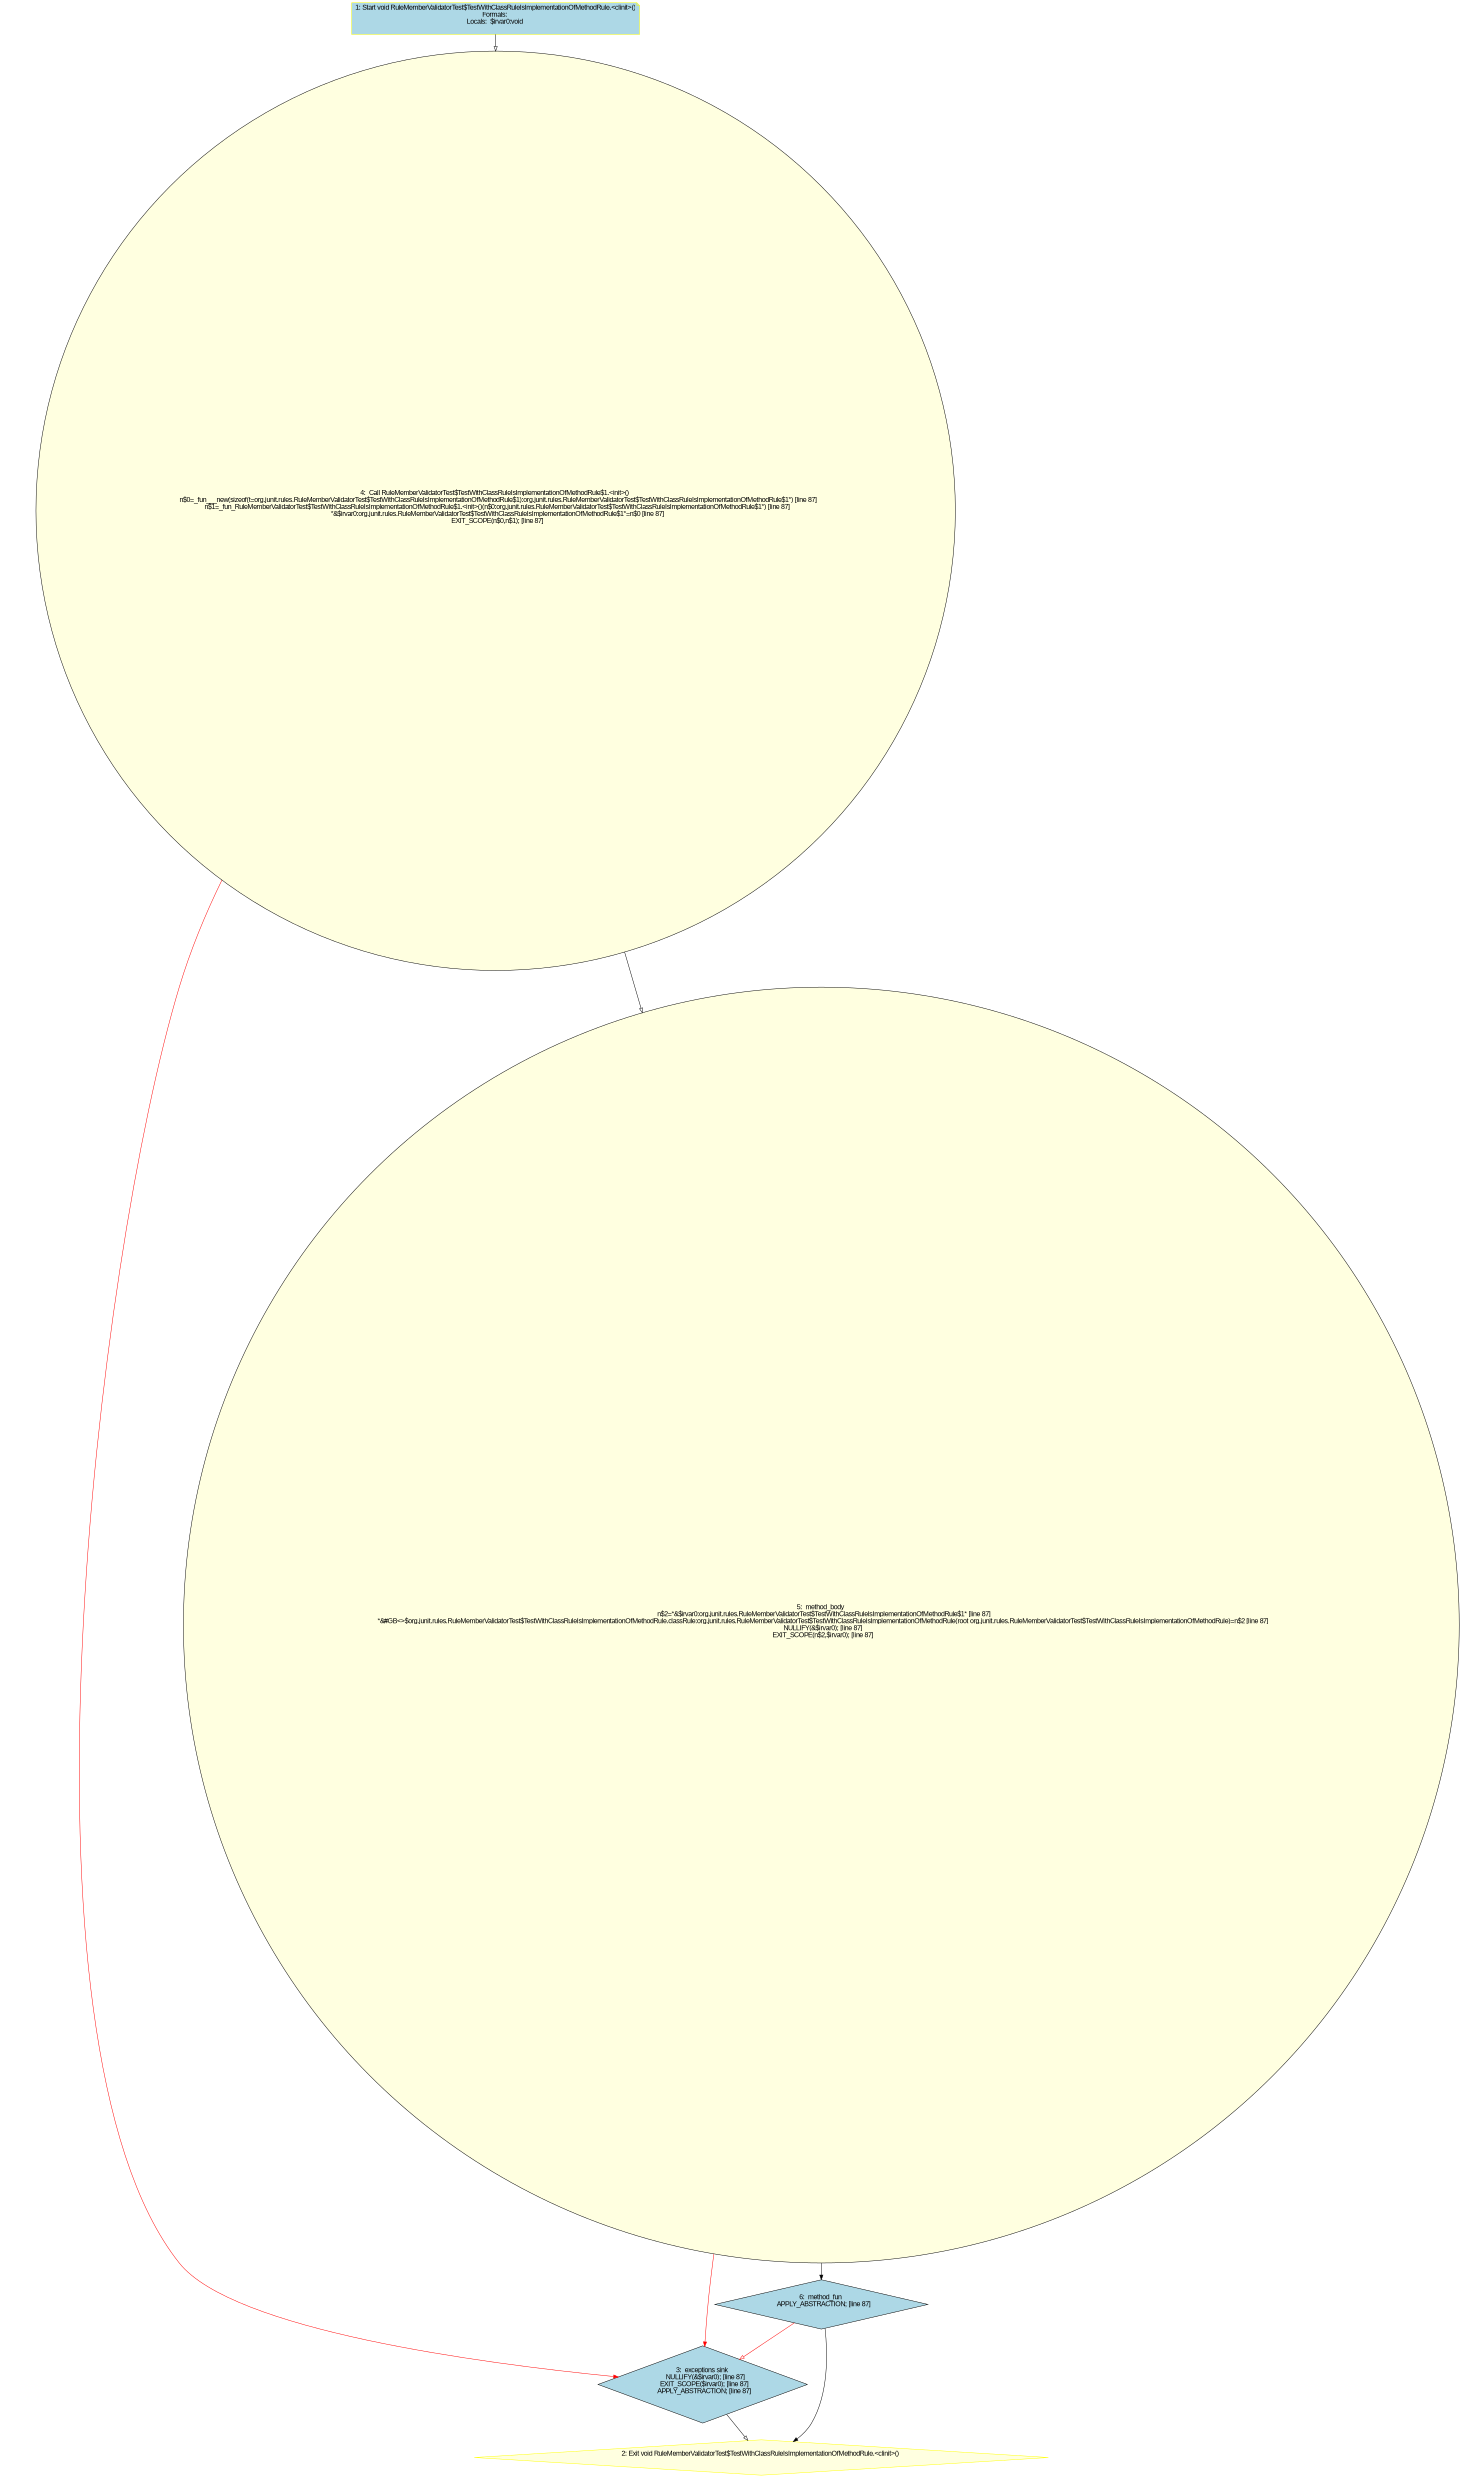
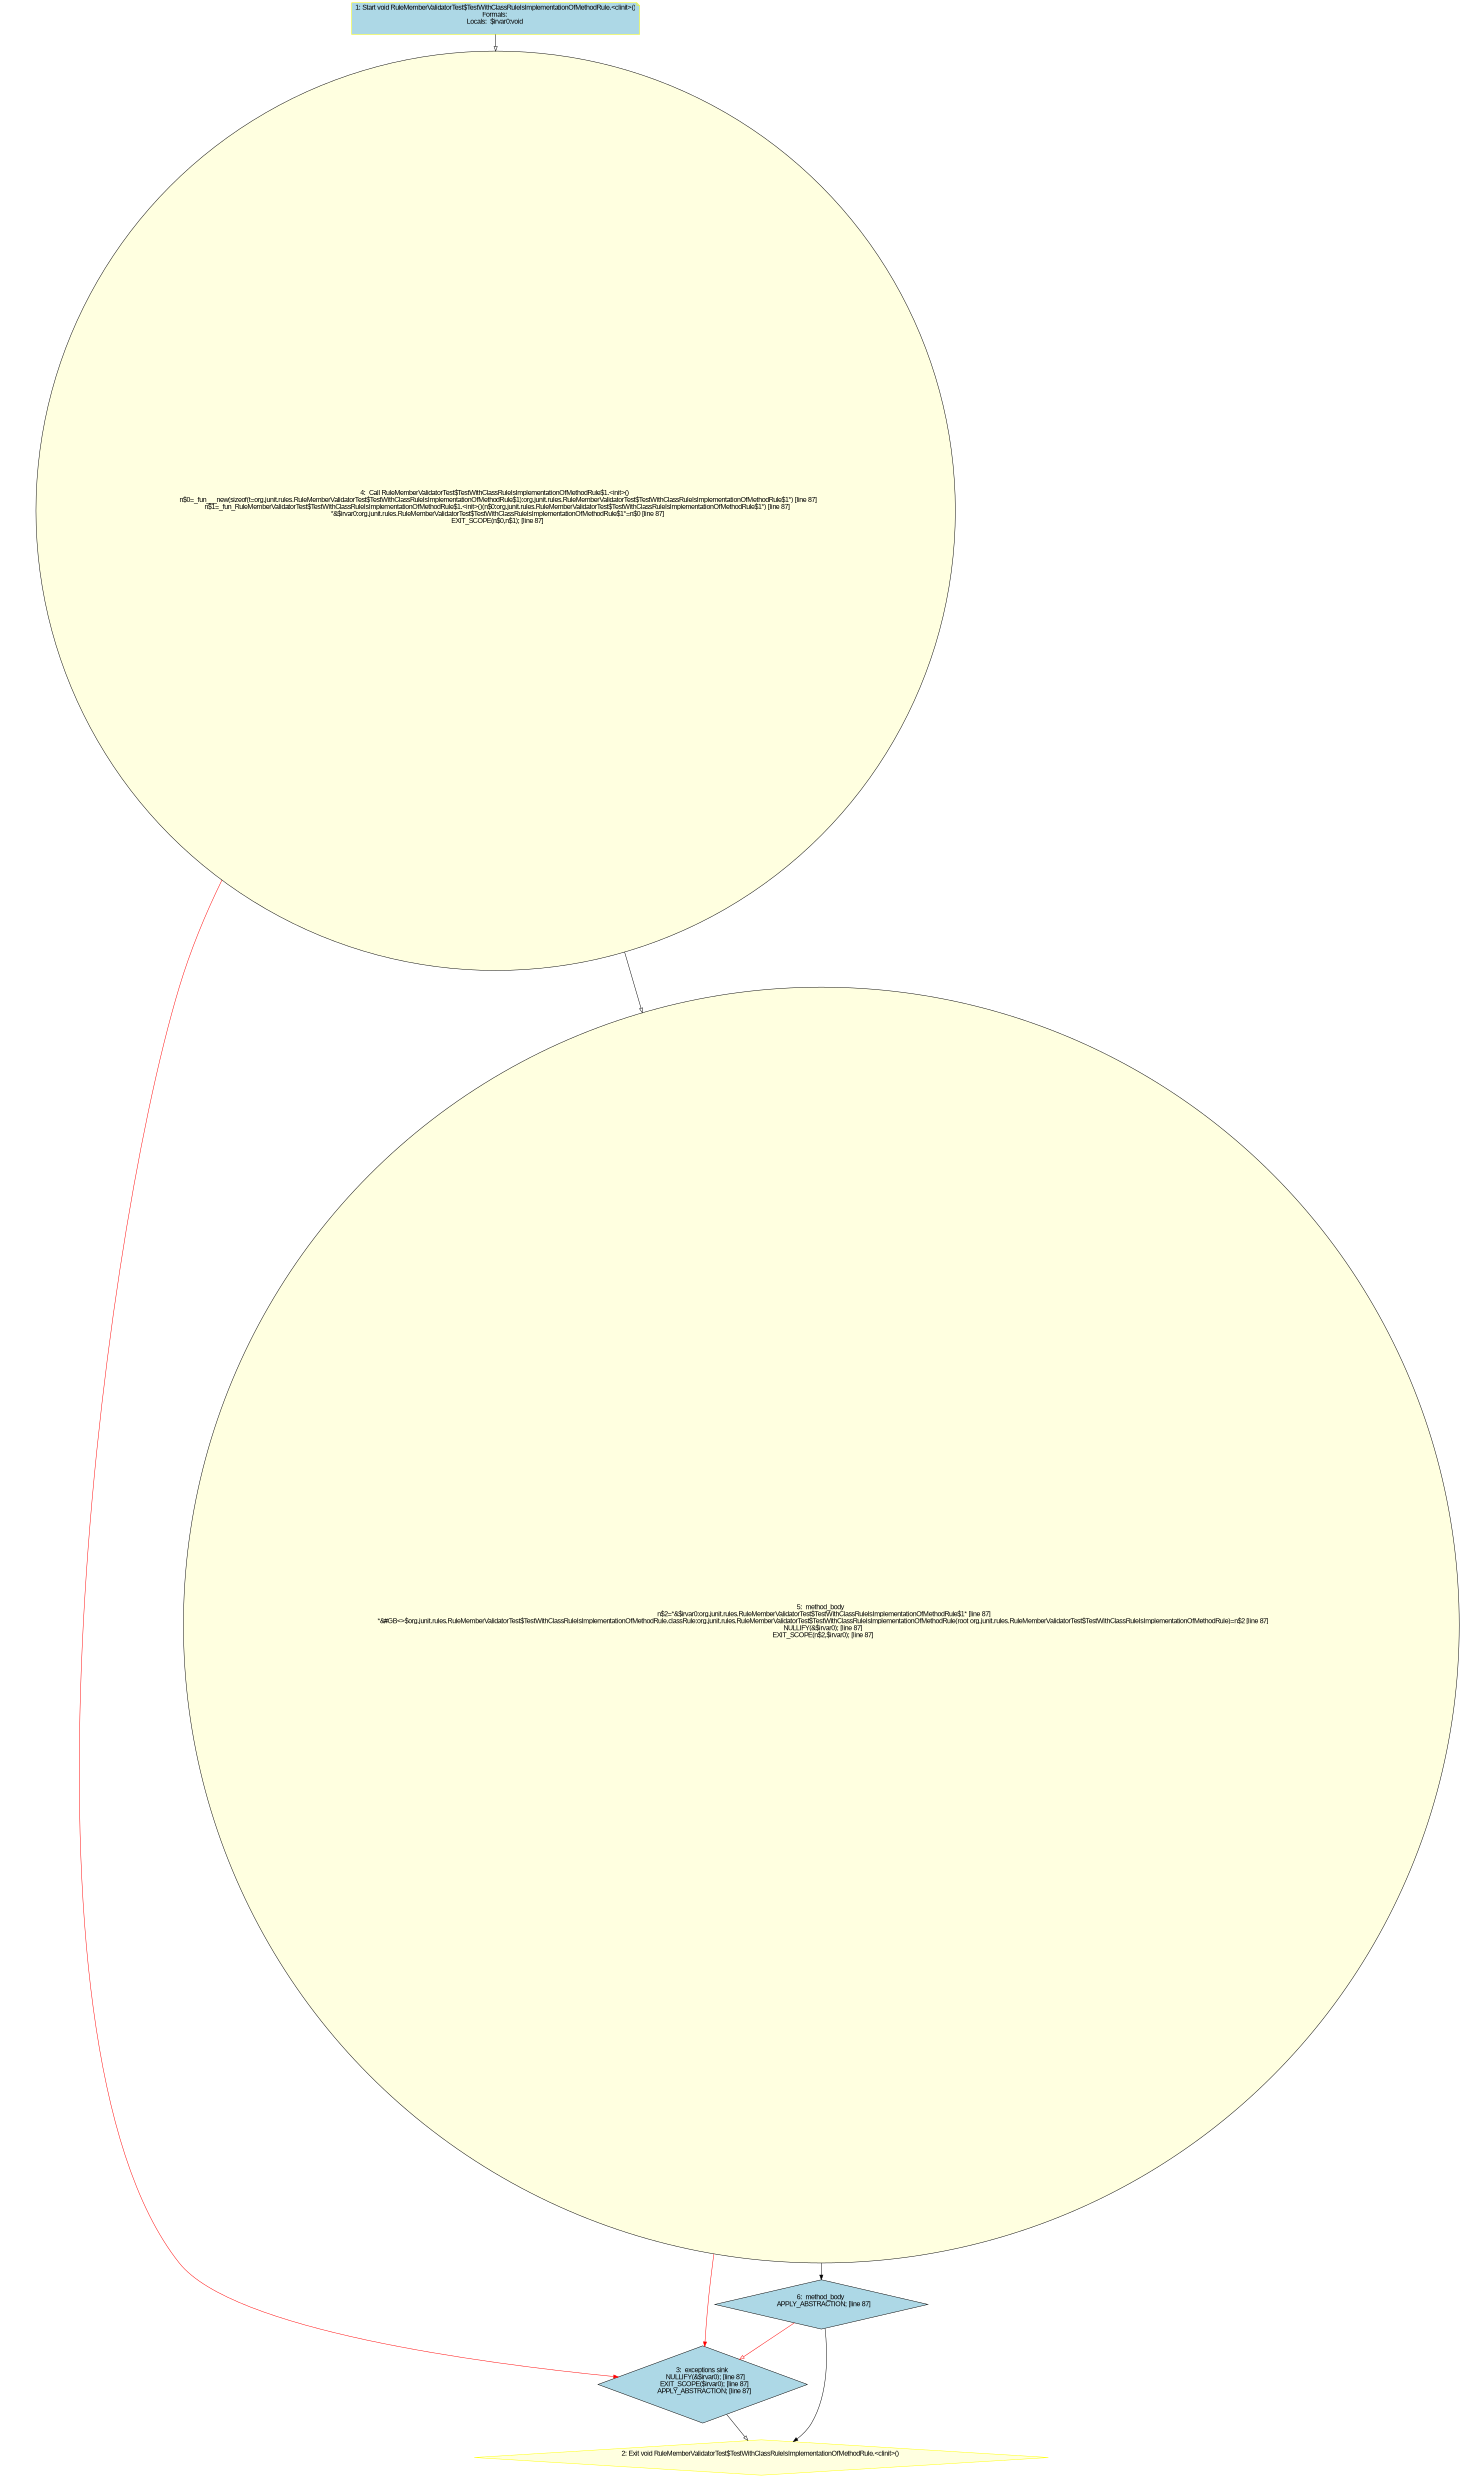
(821, 2304) -> (821, 2304)
